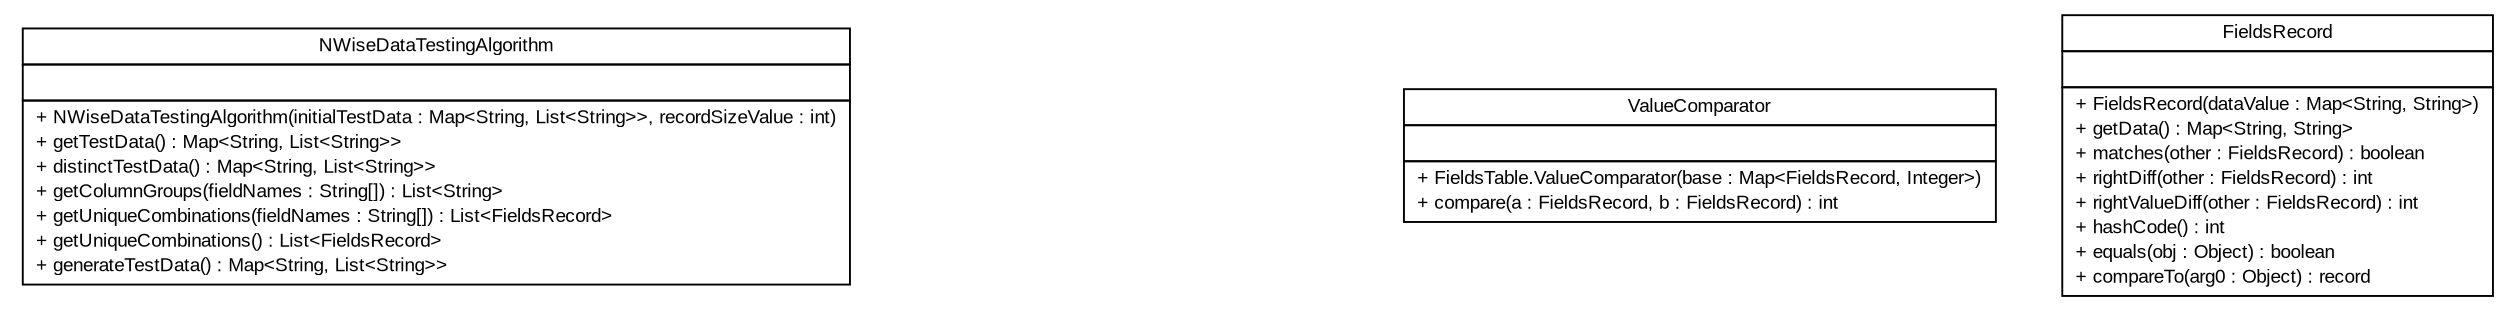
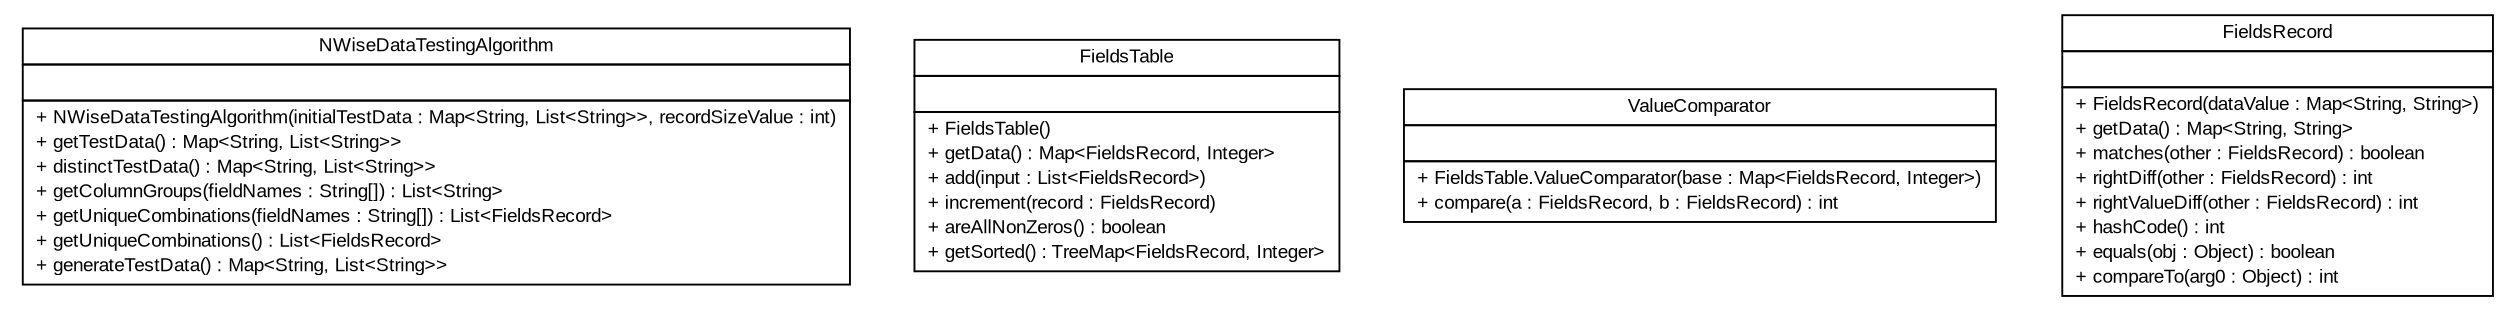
none -> (1127, 156)
(2224, 277) -> (2207, 277)
